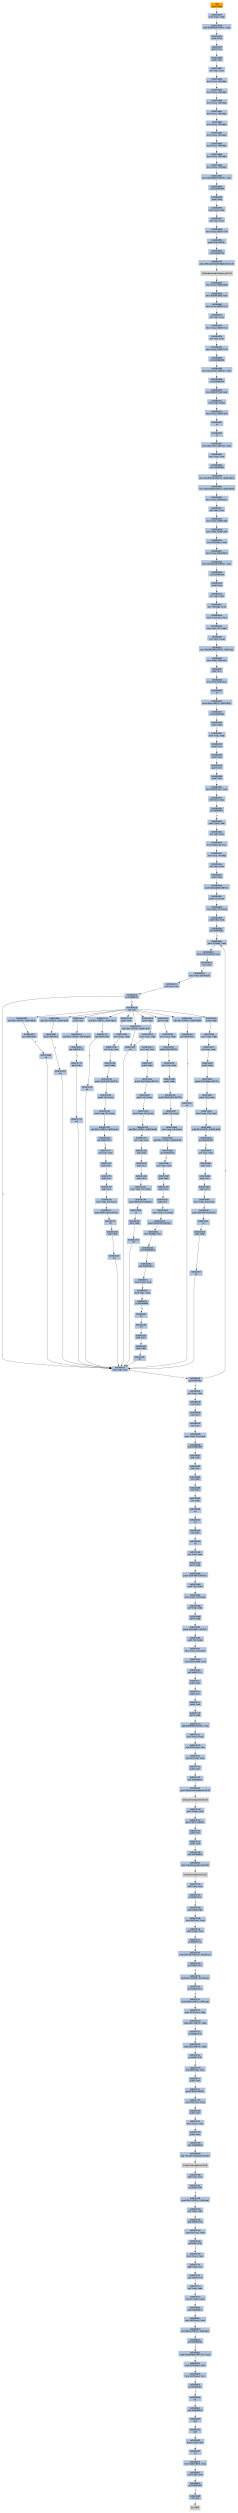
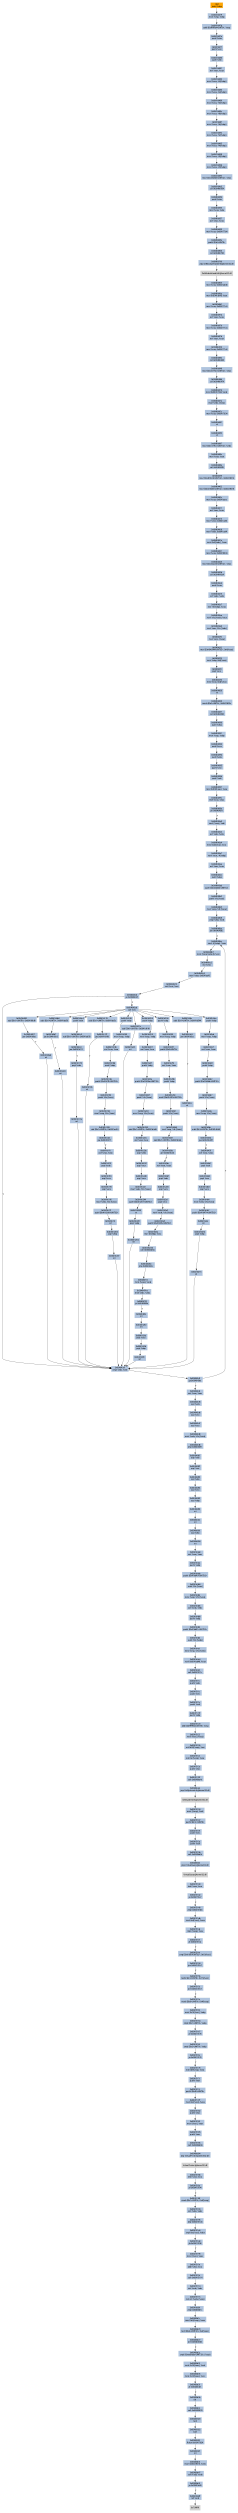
(139, 1042) -> (147, 1041)
